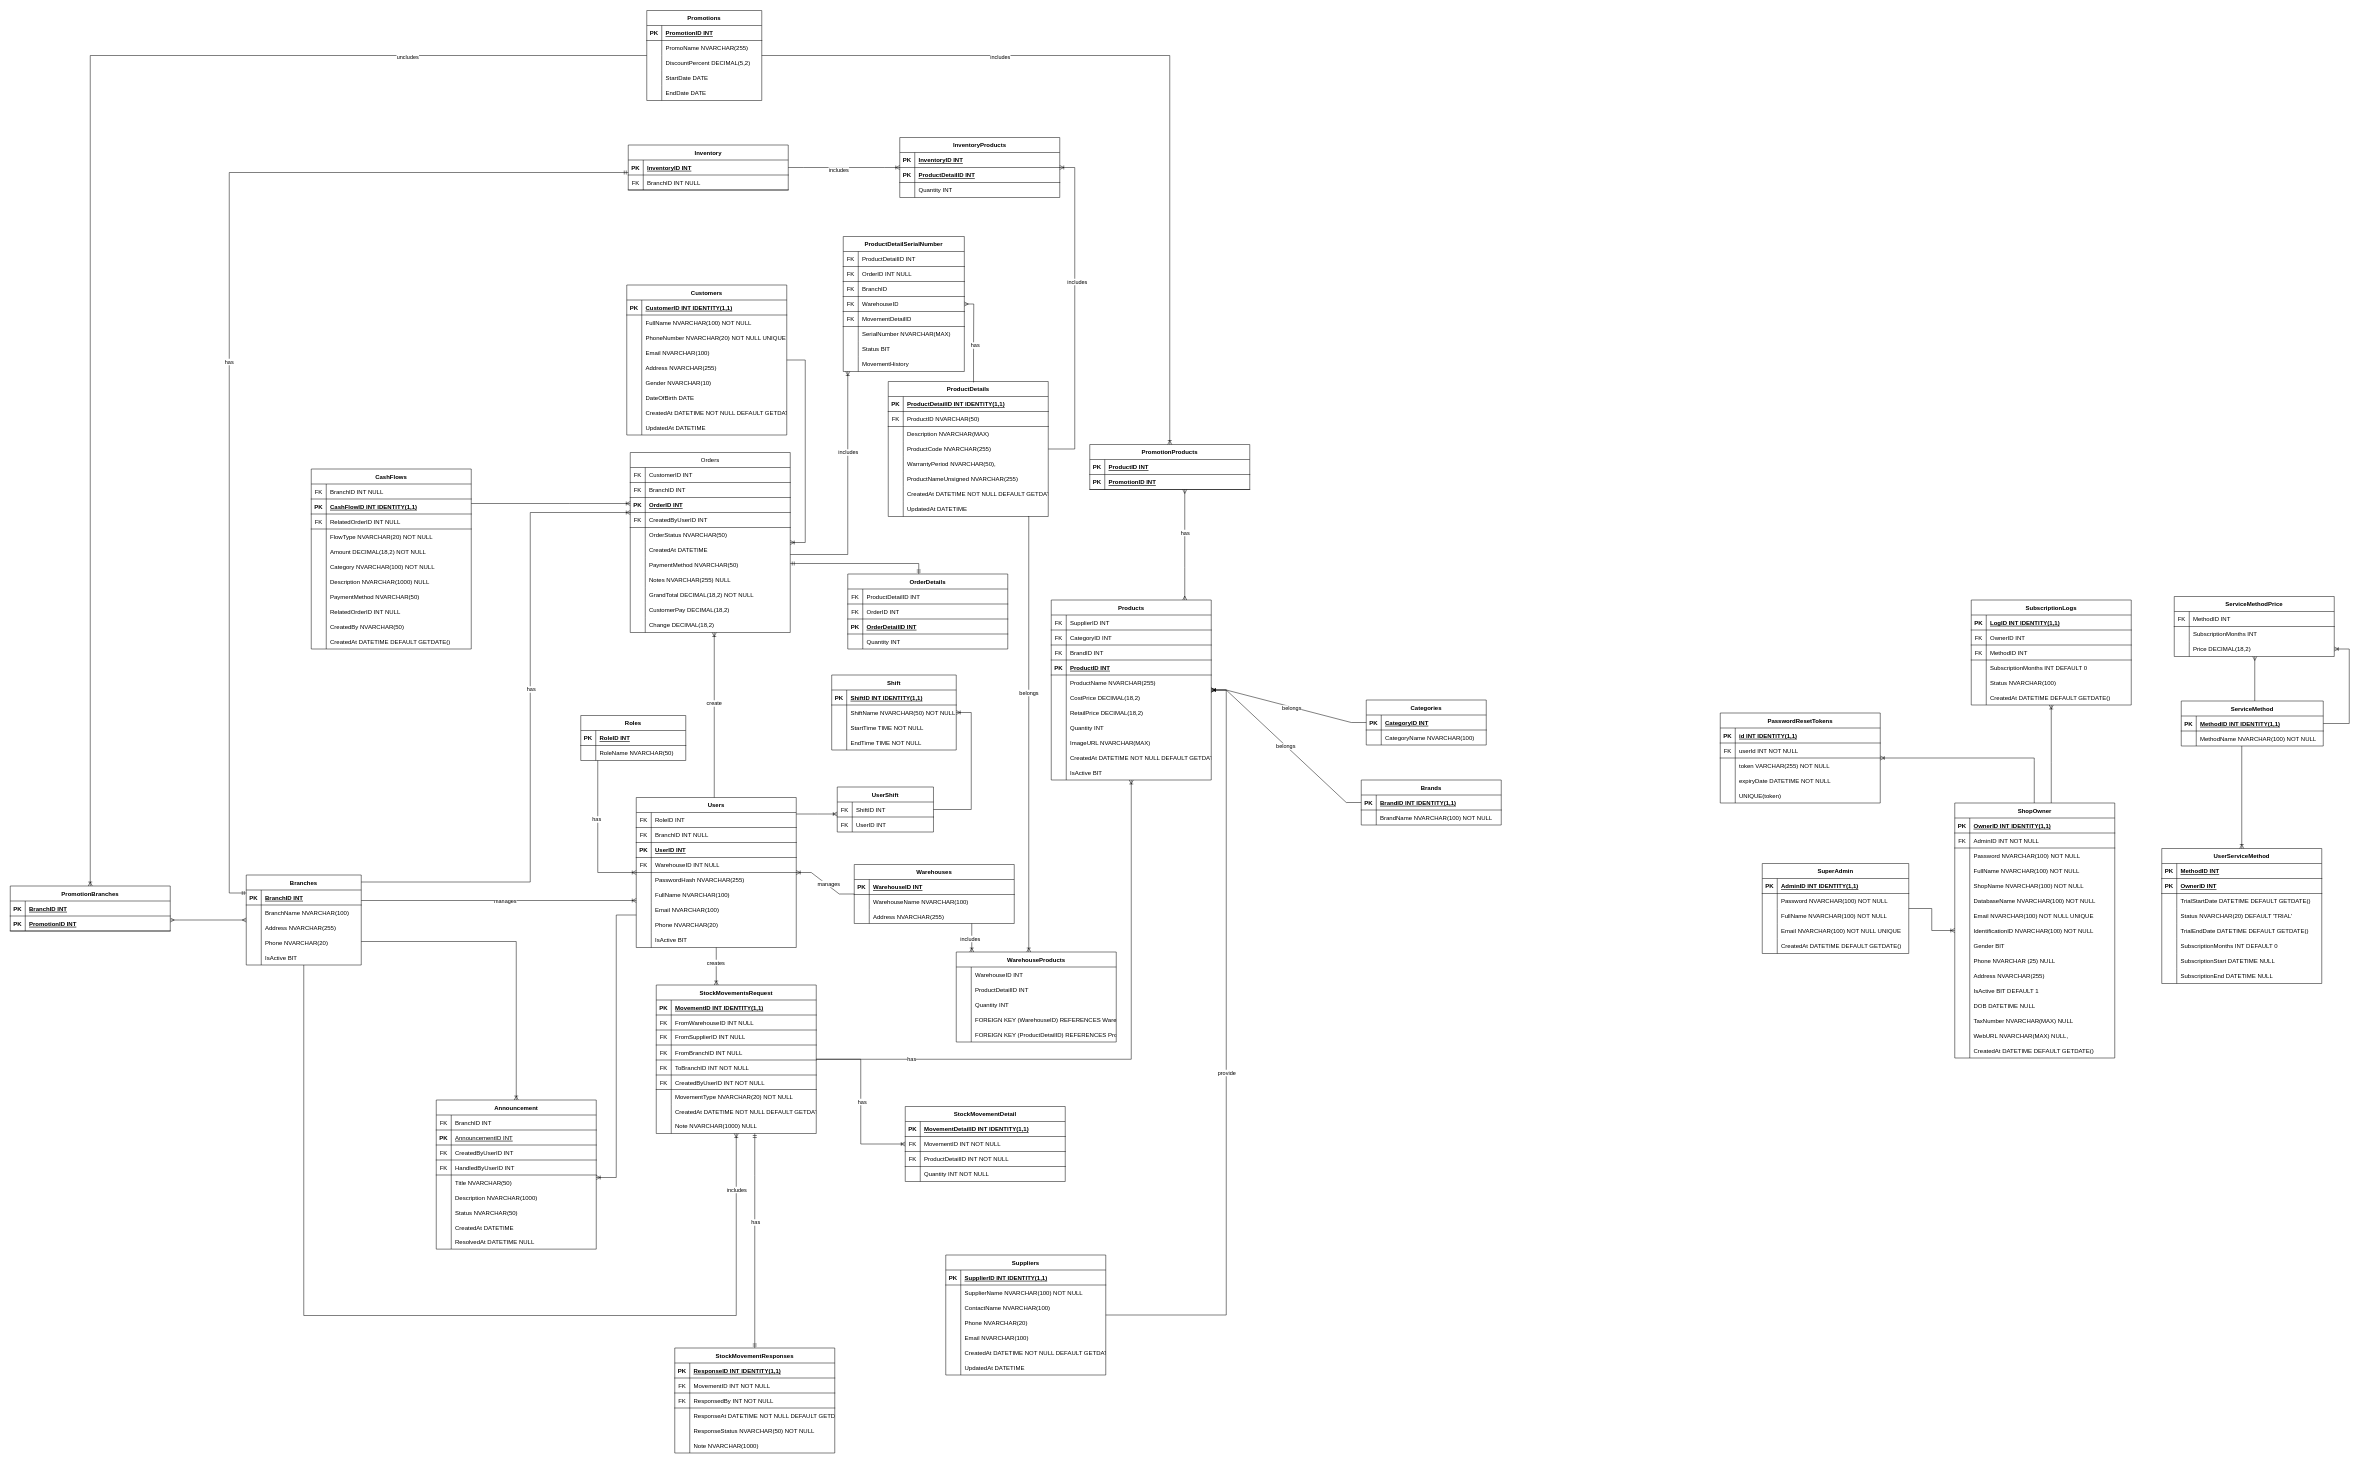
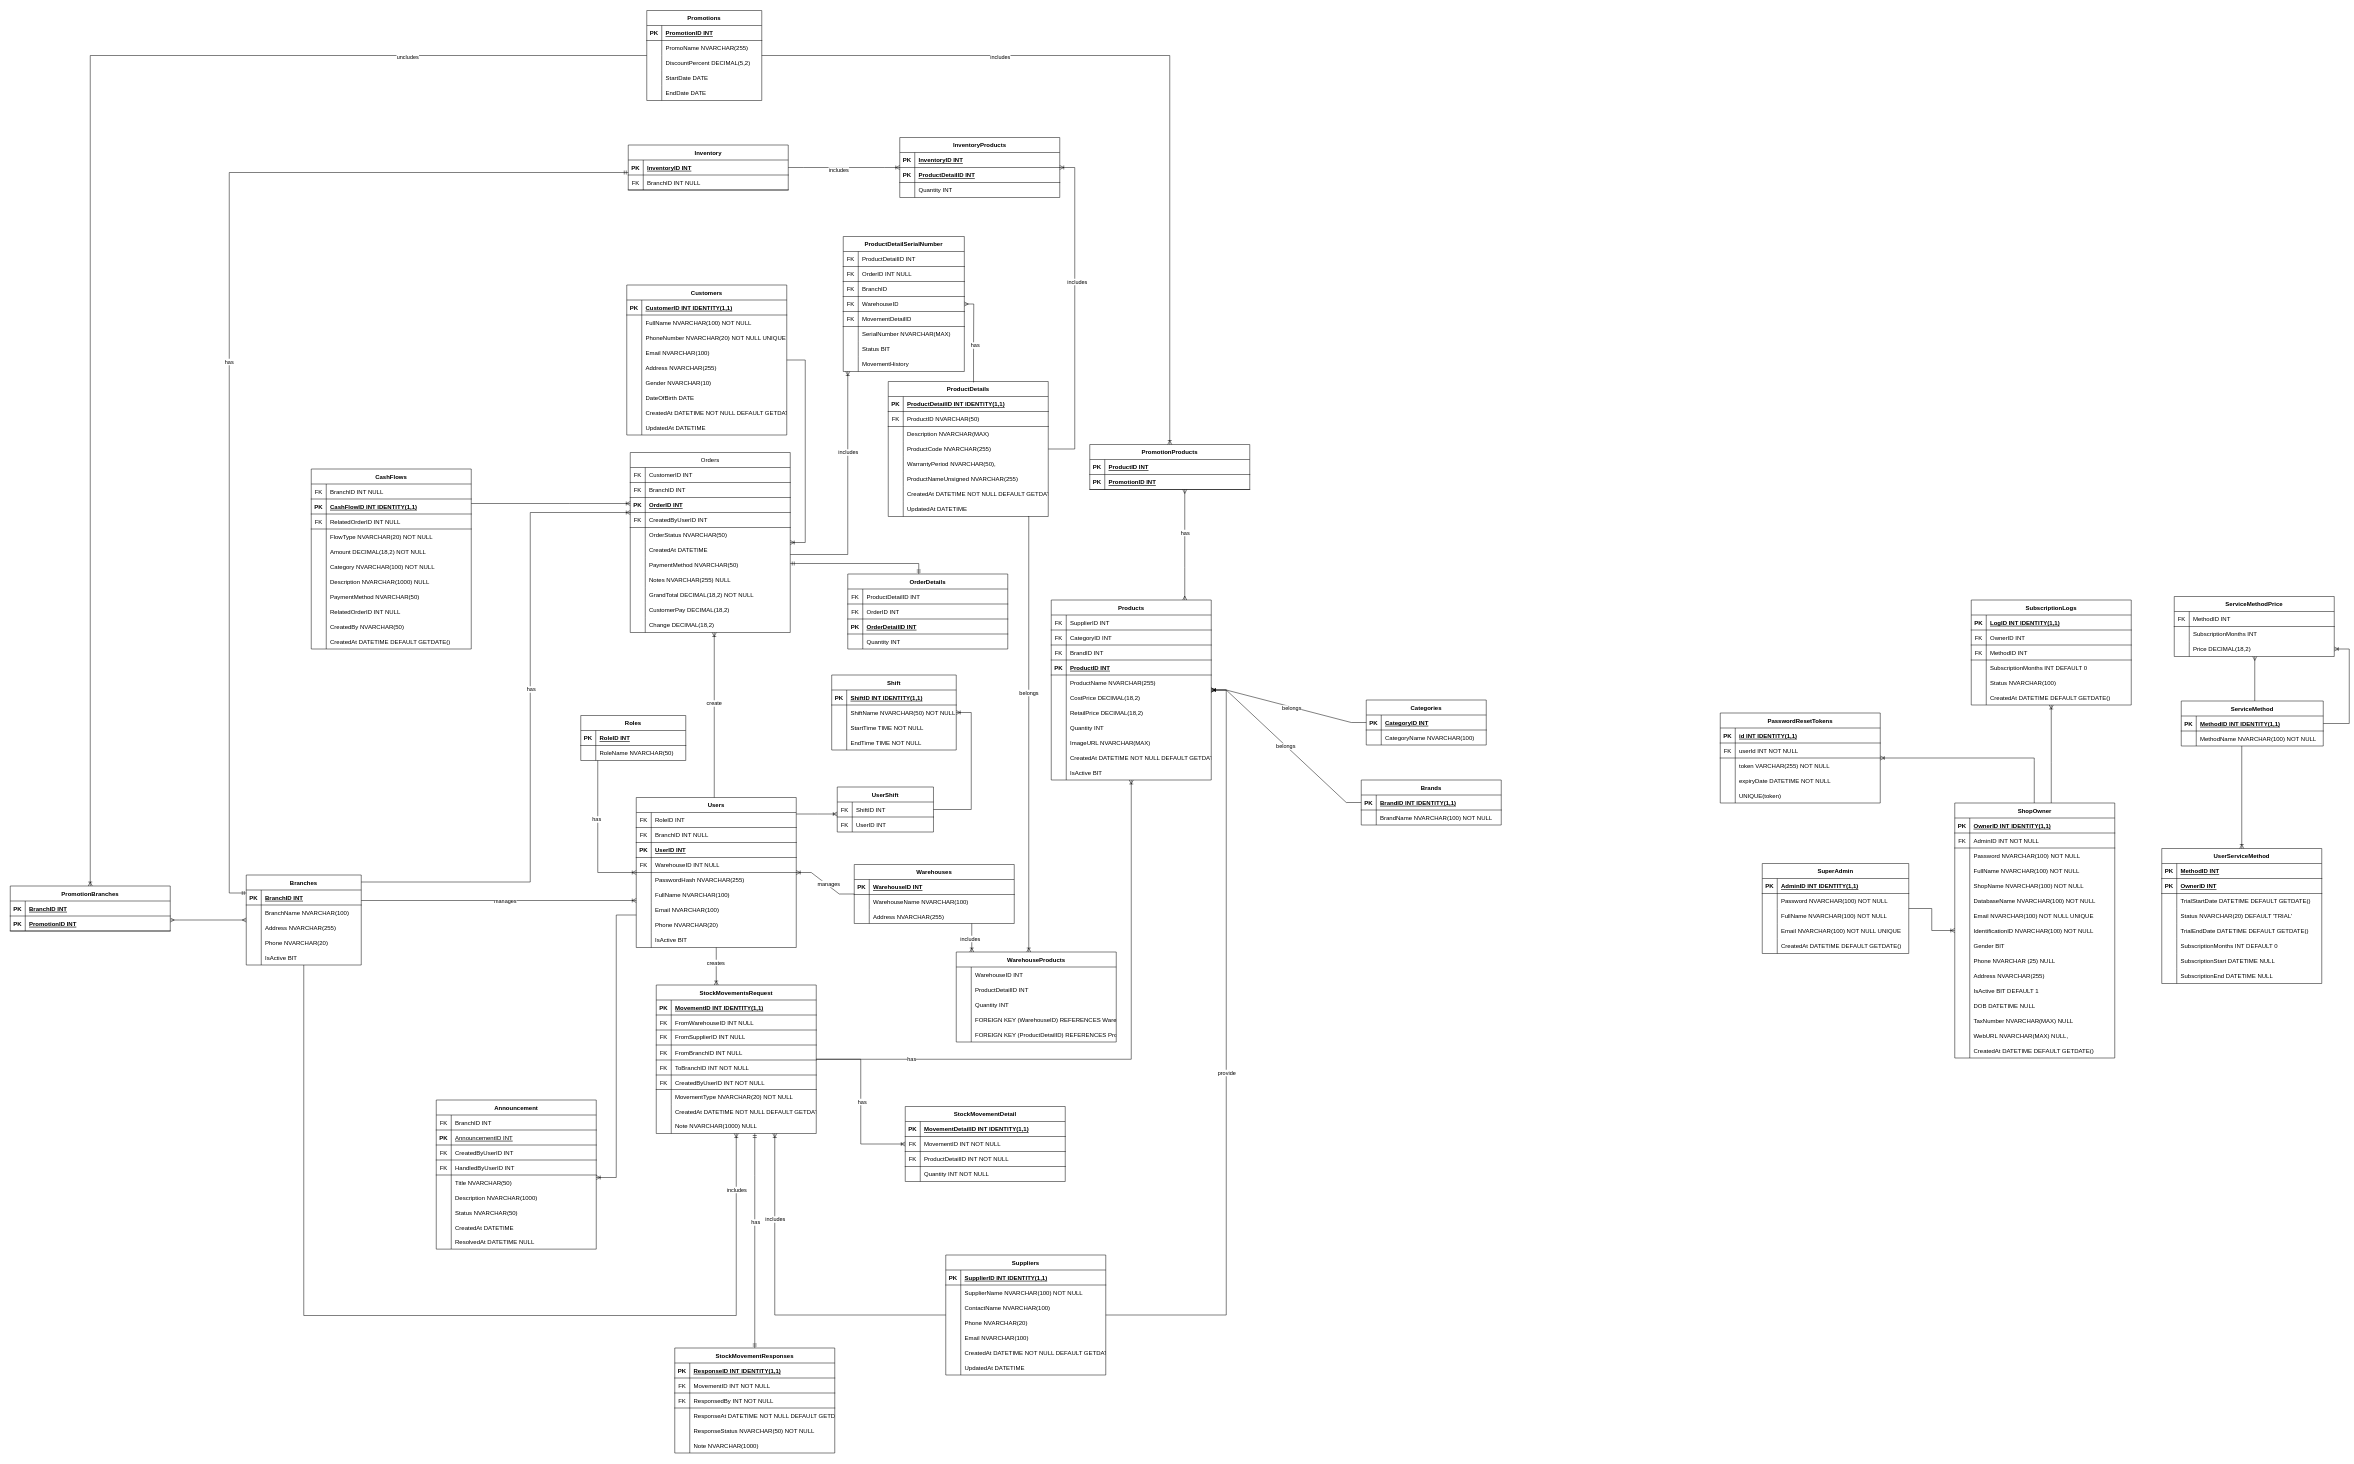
(440, 941) -> none
none -> (775, 1219)
